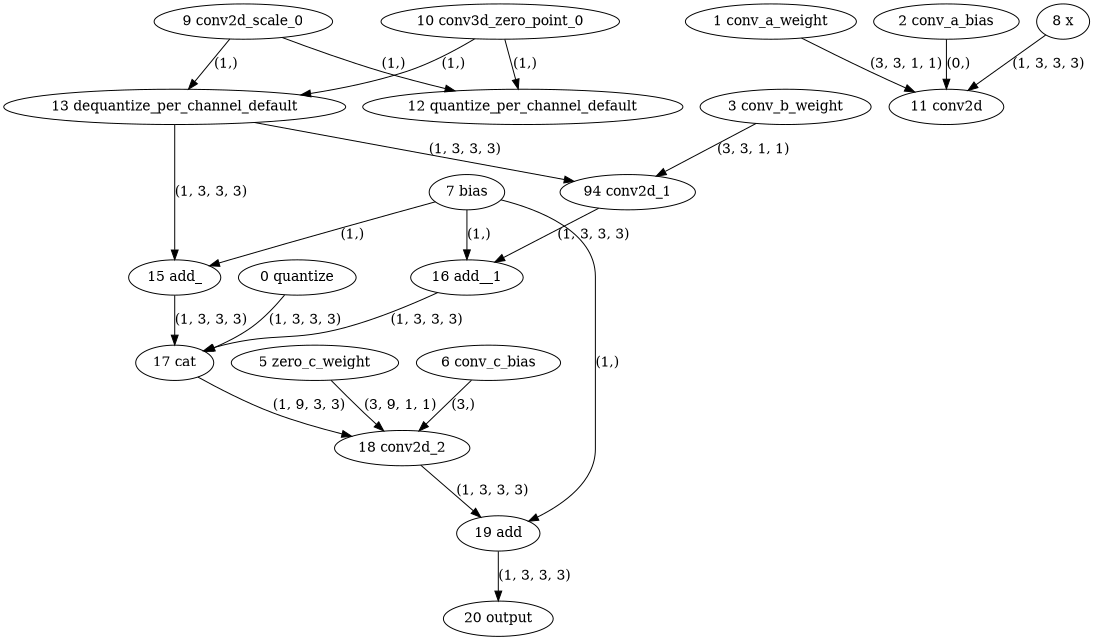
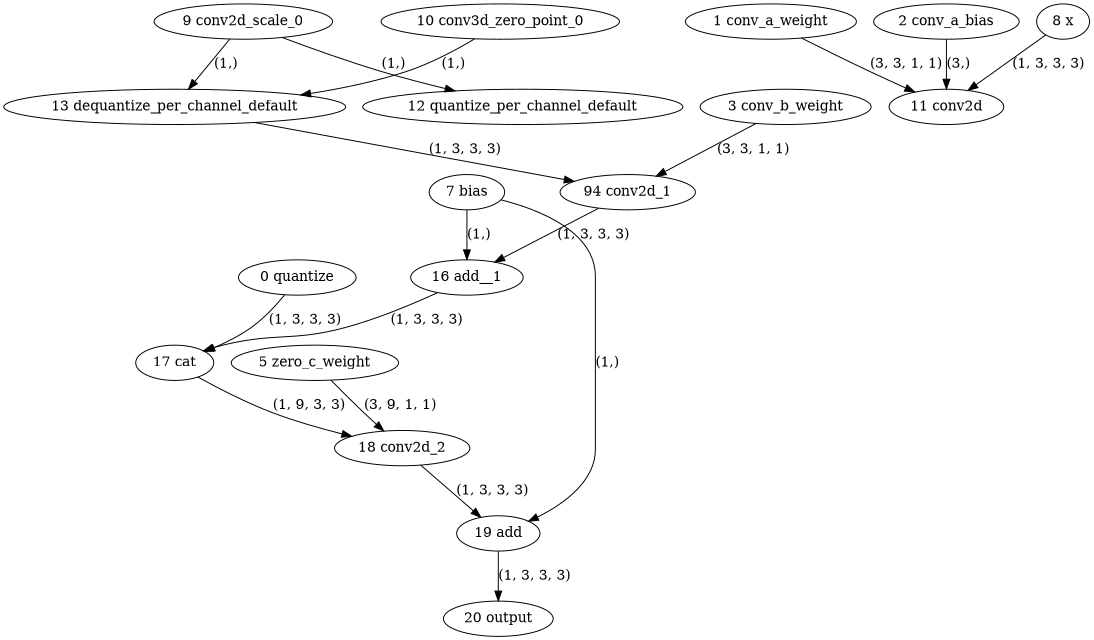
(510, 59) -> none
(959, 64) -> (959, 64)
(175, 277) -> none
(488, 363) -> none
